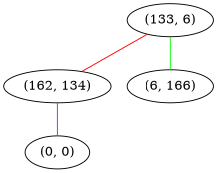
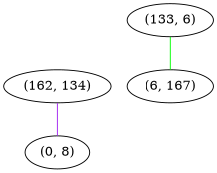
(115, 53) -> none
(170, 86) -> (170, 86)
(57, 152) -> (57, 152)
